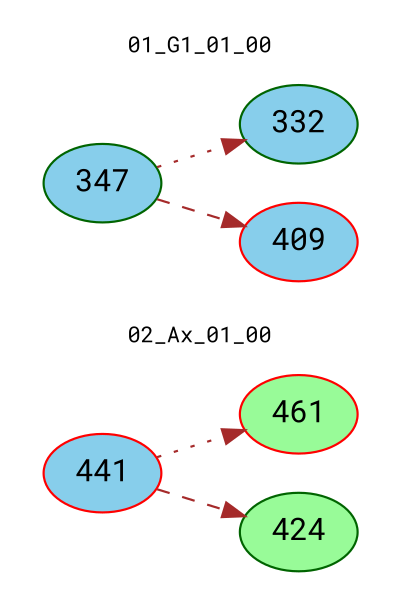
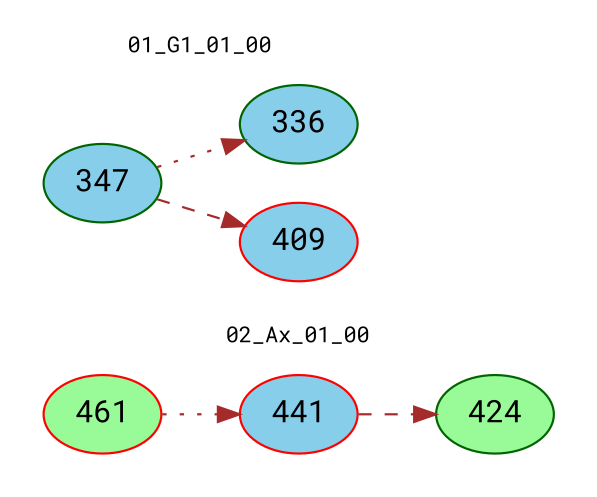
(299, 124) -> (299, 124)
(190, 447) -> (190, 414)
